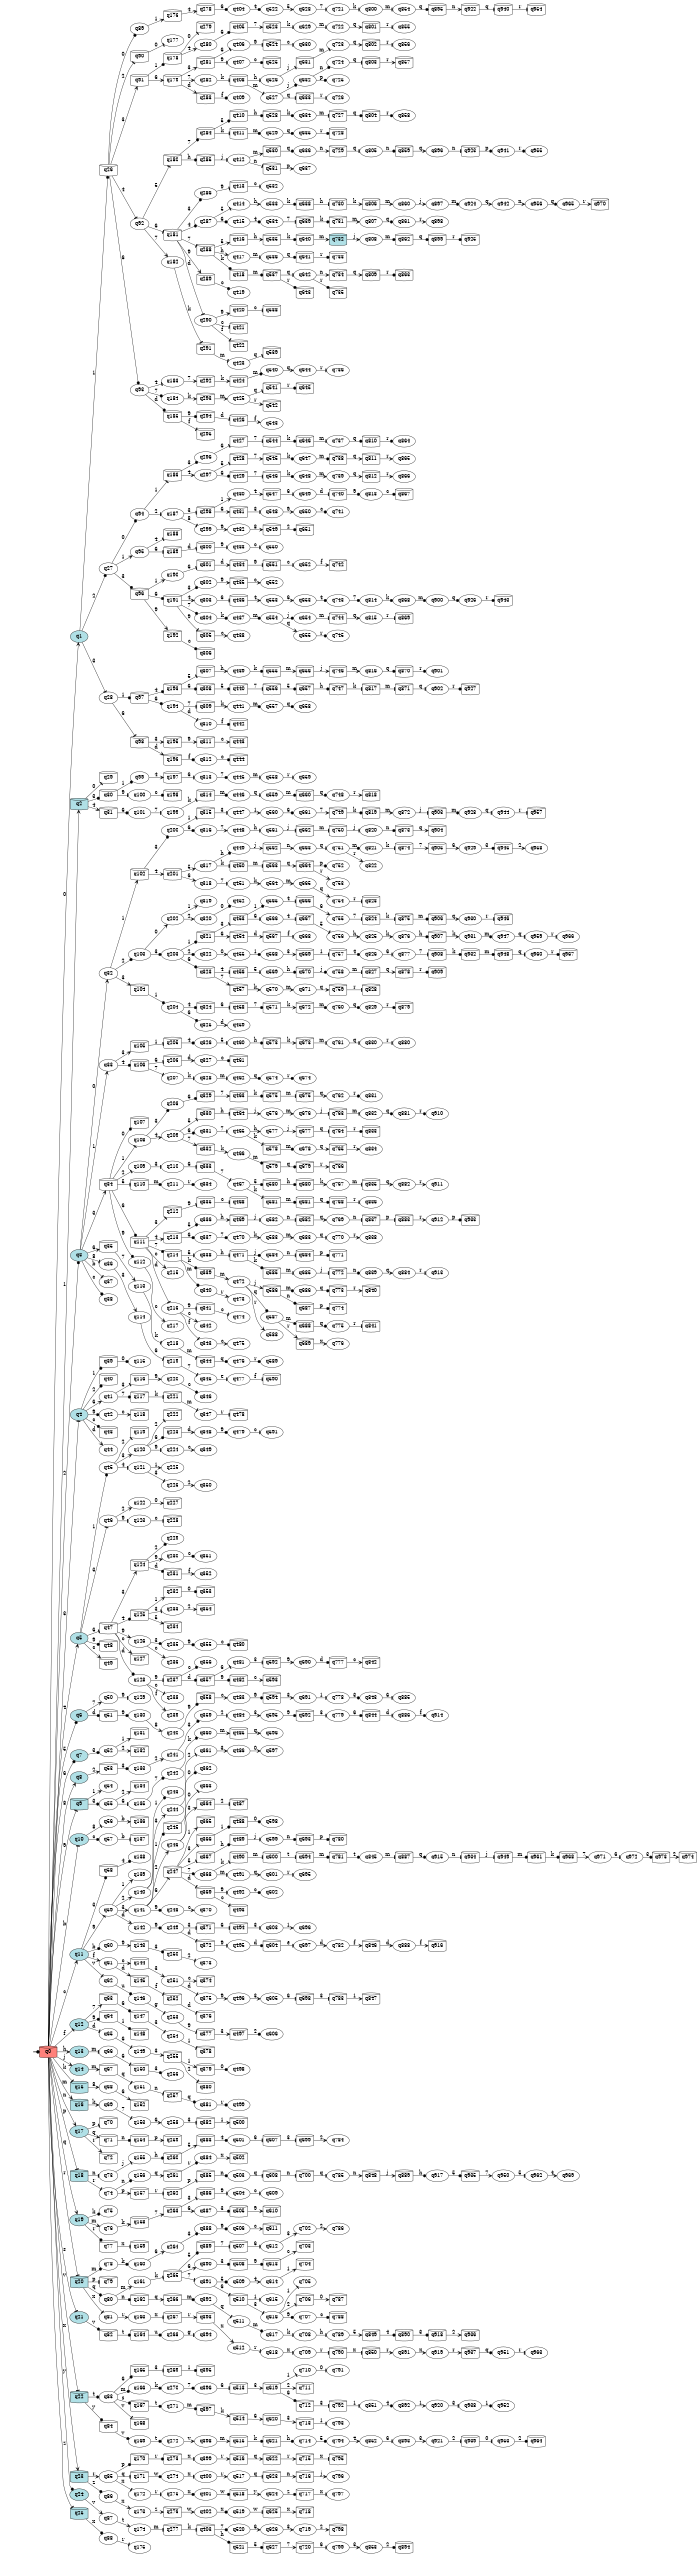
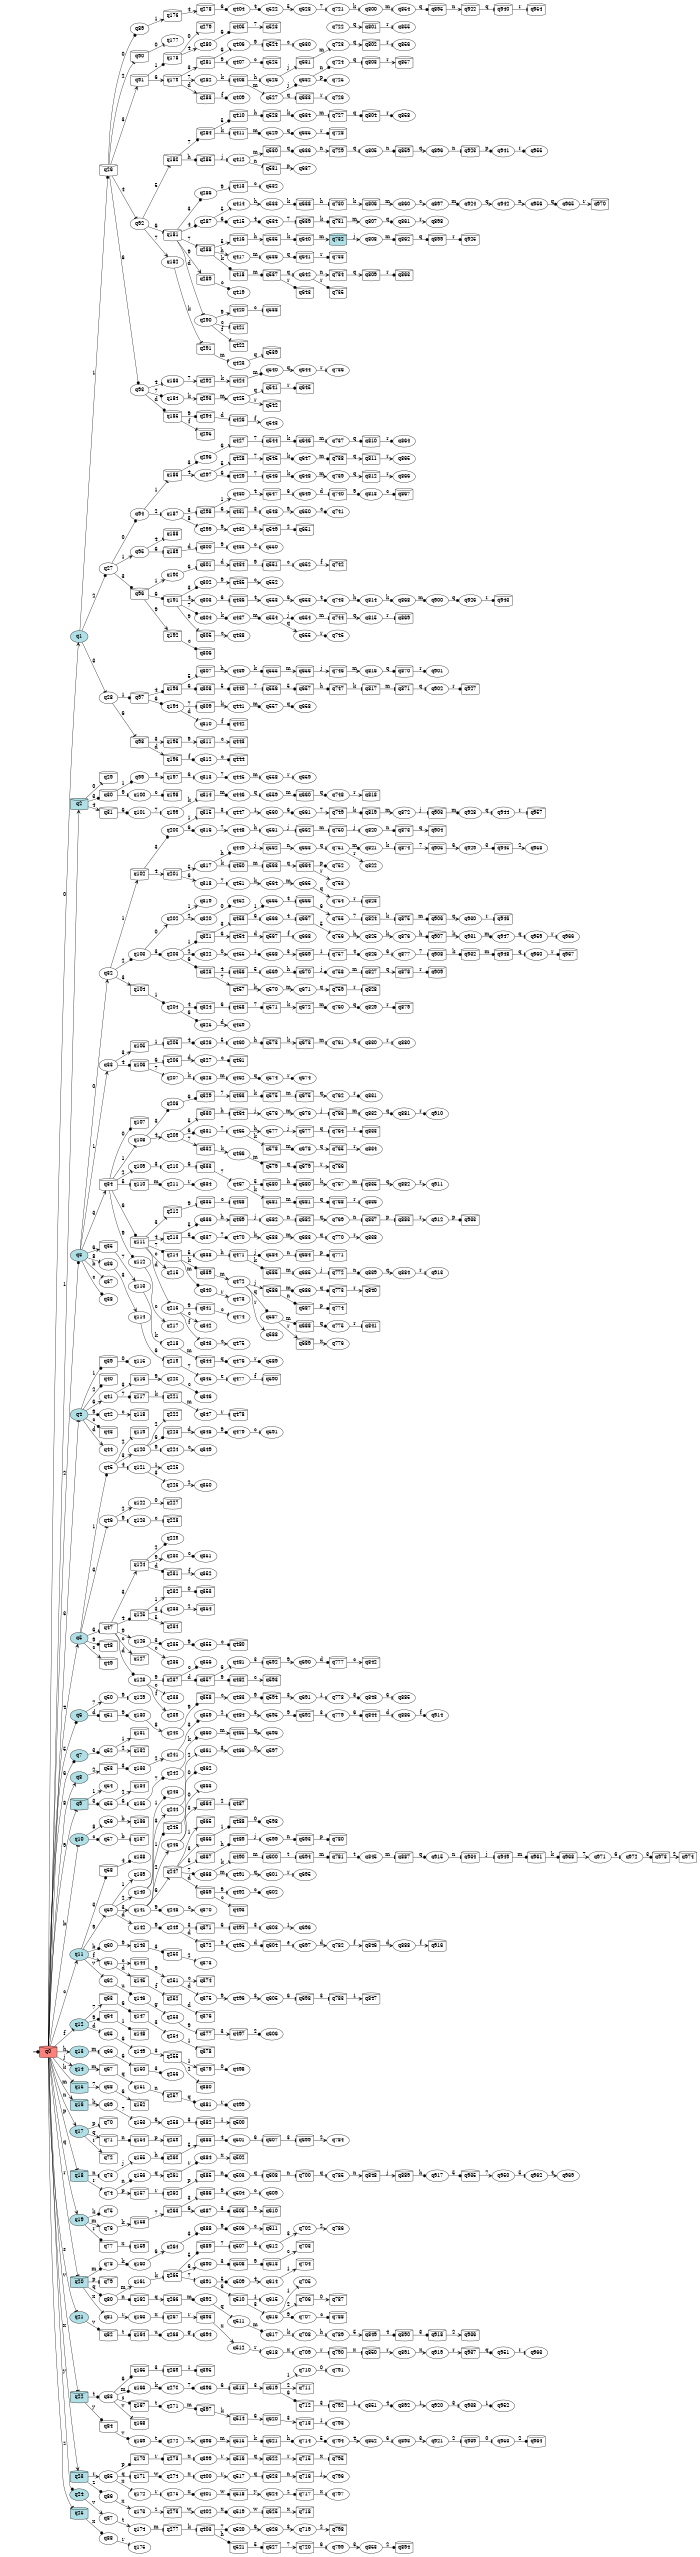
(305, 27) -> none
(421, 202) -> (421, 202)
(355, 598) -> (355, 598)
(156, 1969) -> (156, 1969)
(94, 2085) -> (94, 2085)
